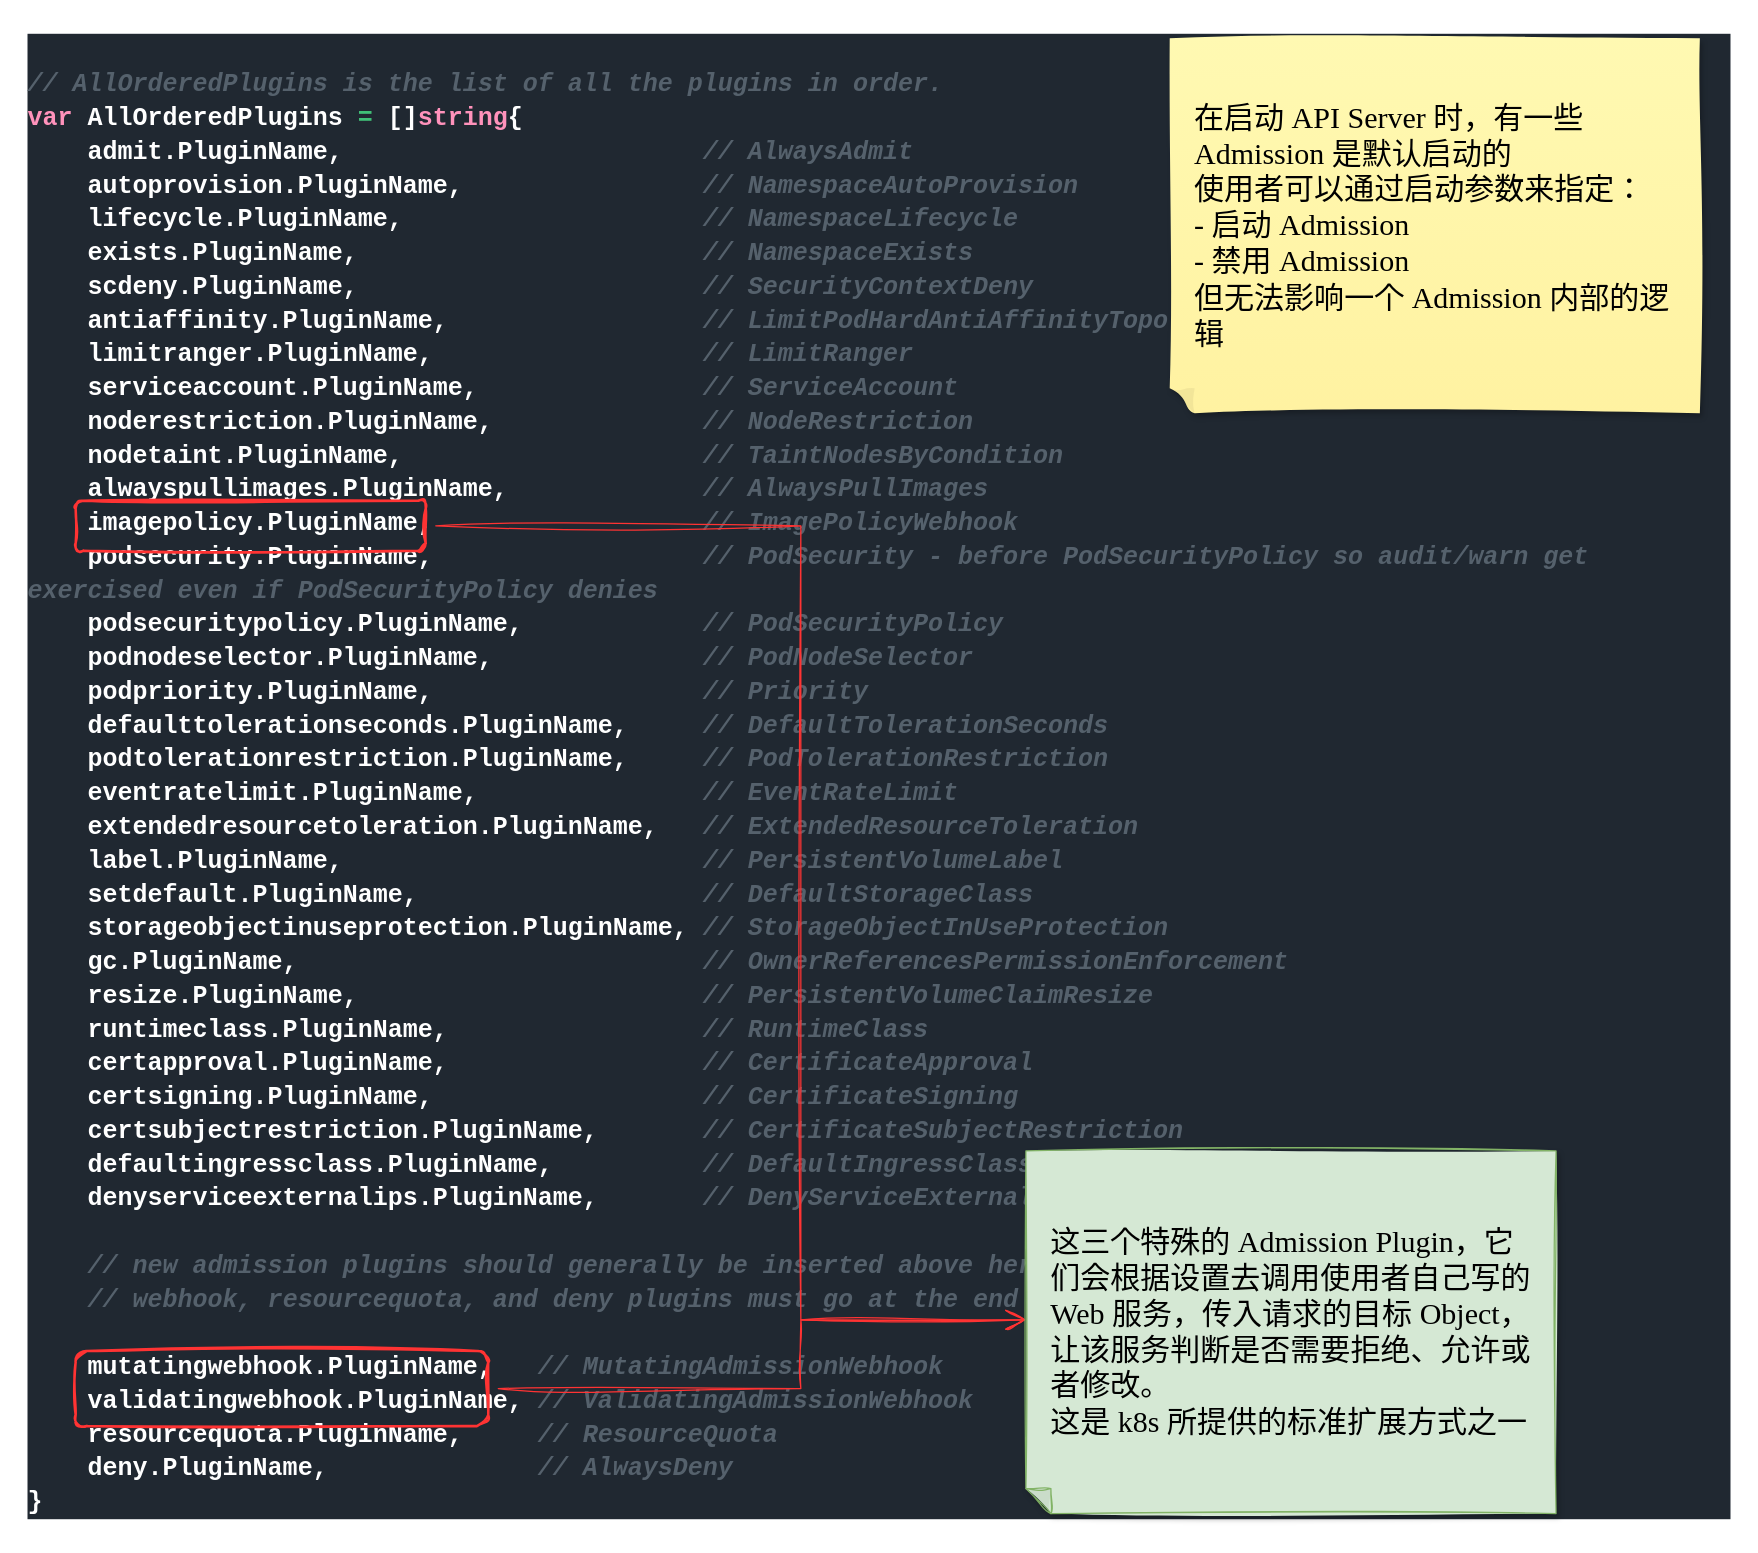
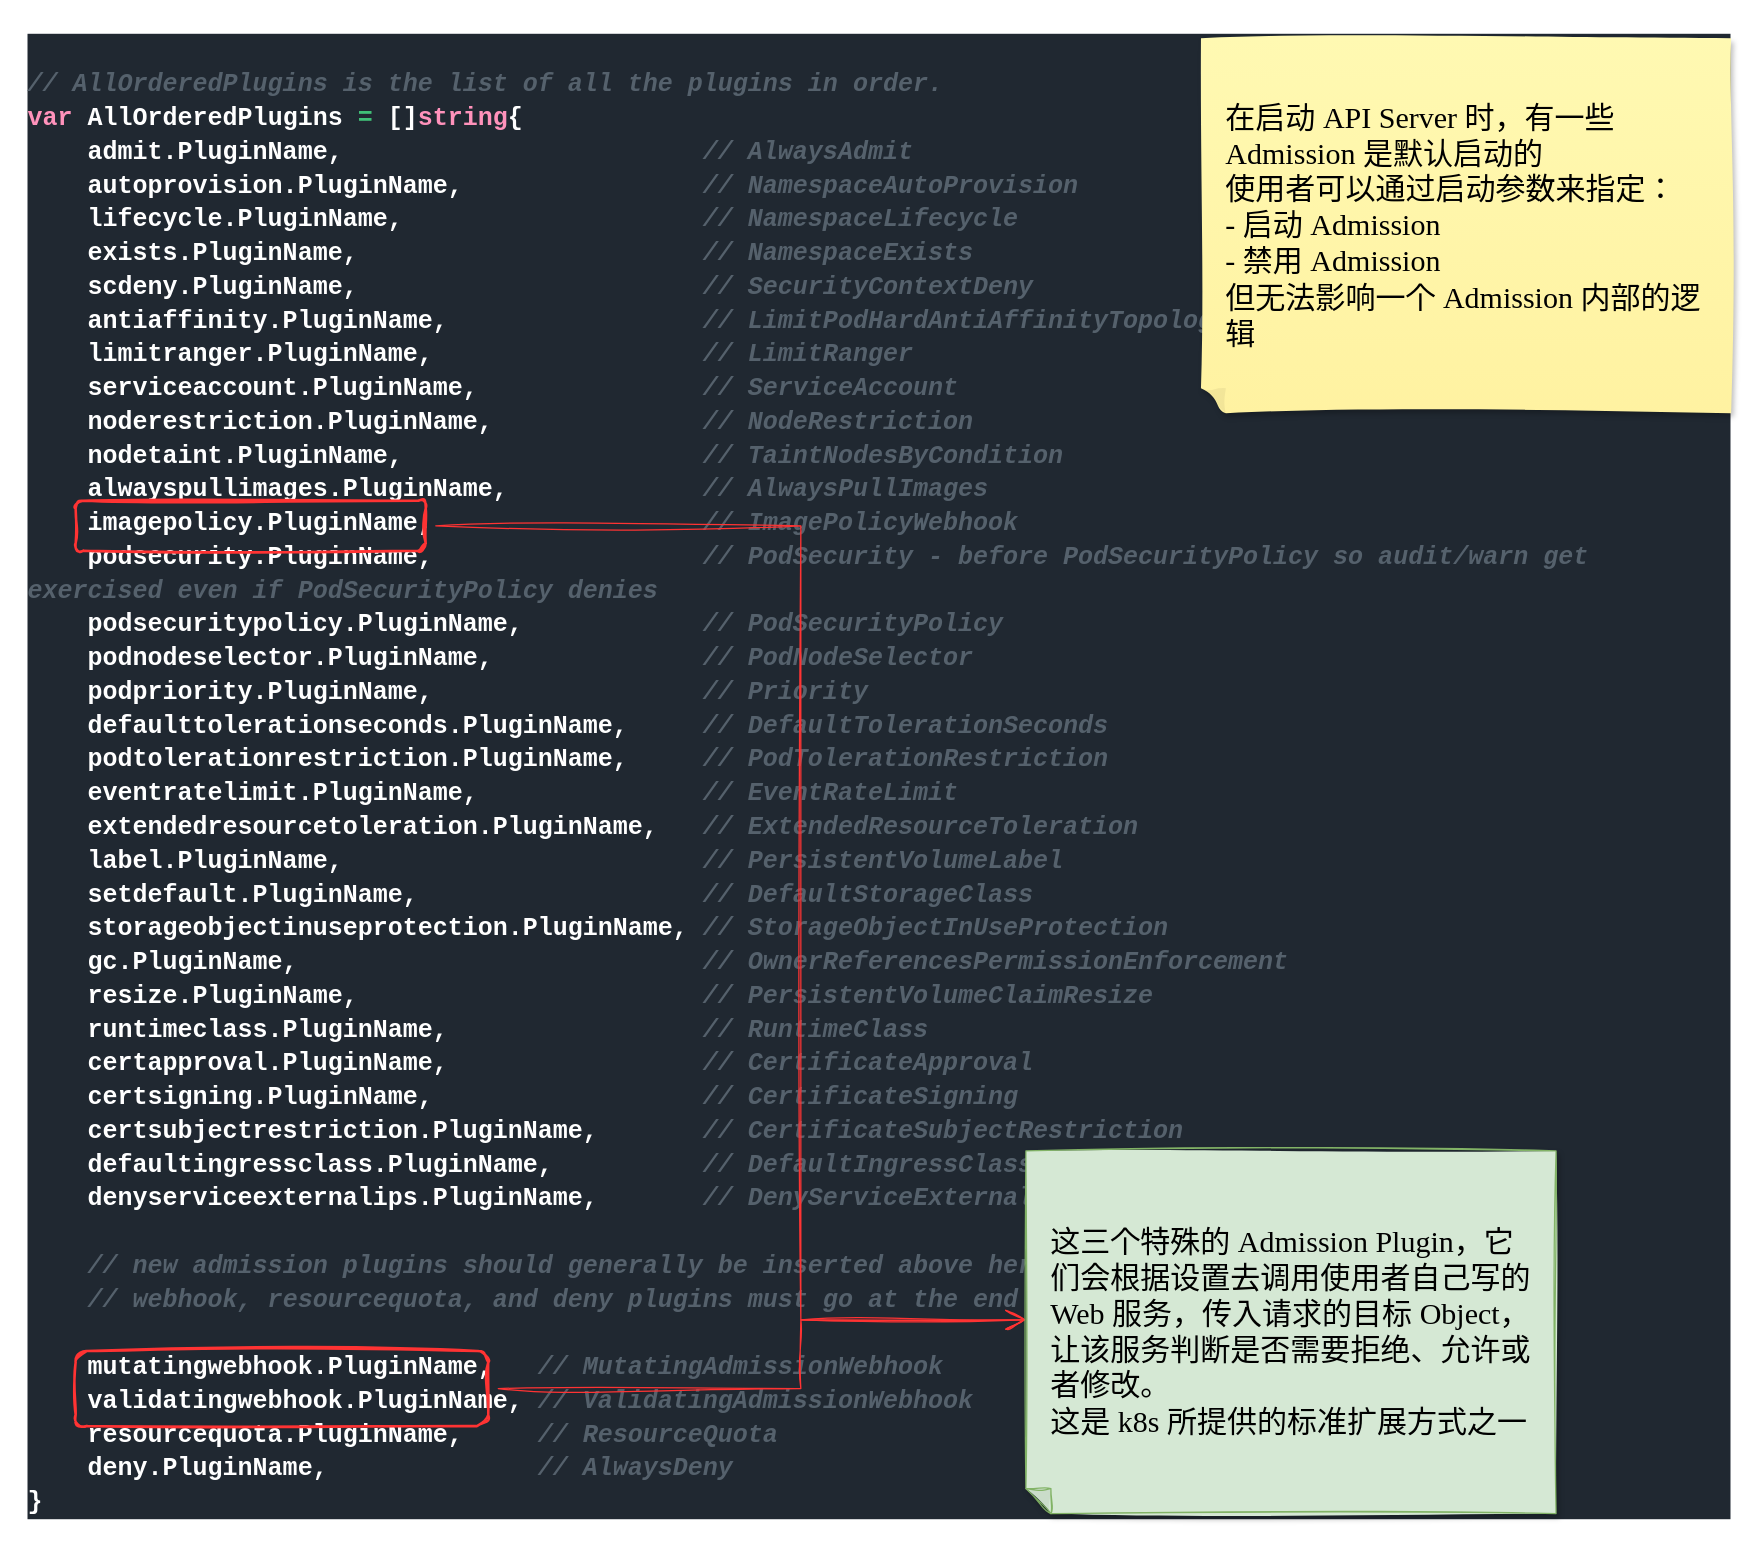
(1434, 226) -> (1466, 226)
